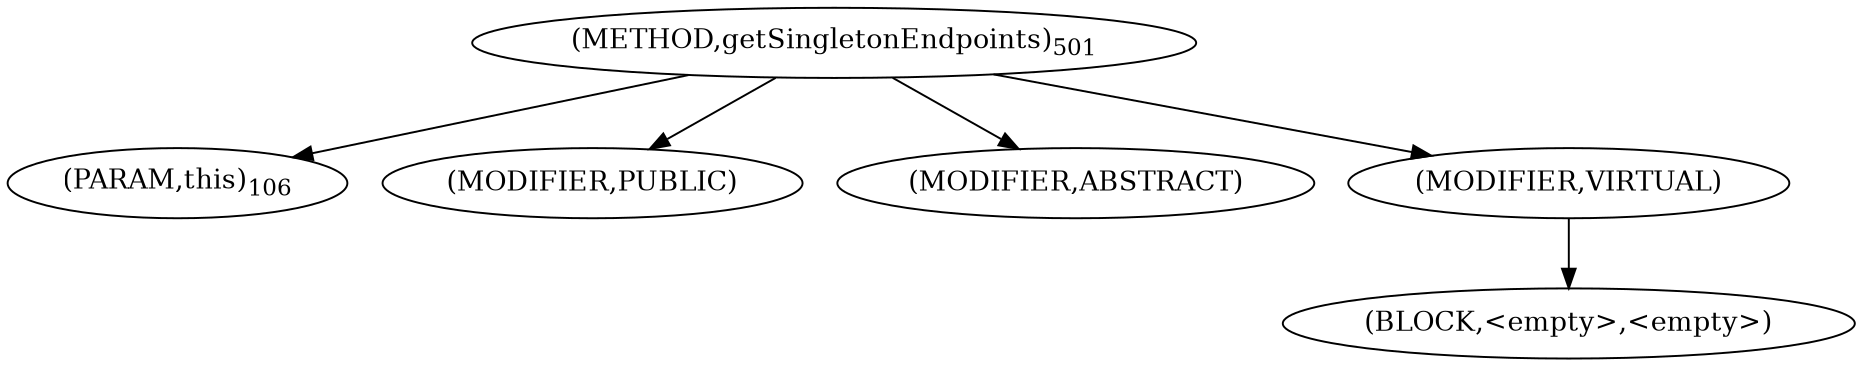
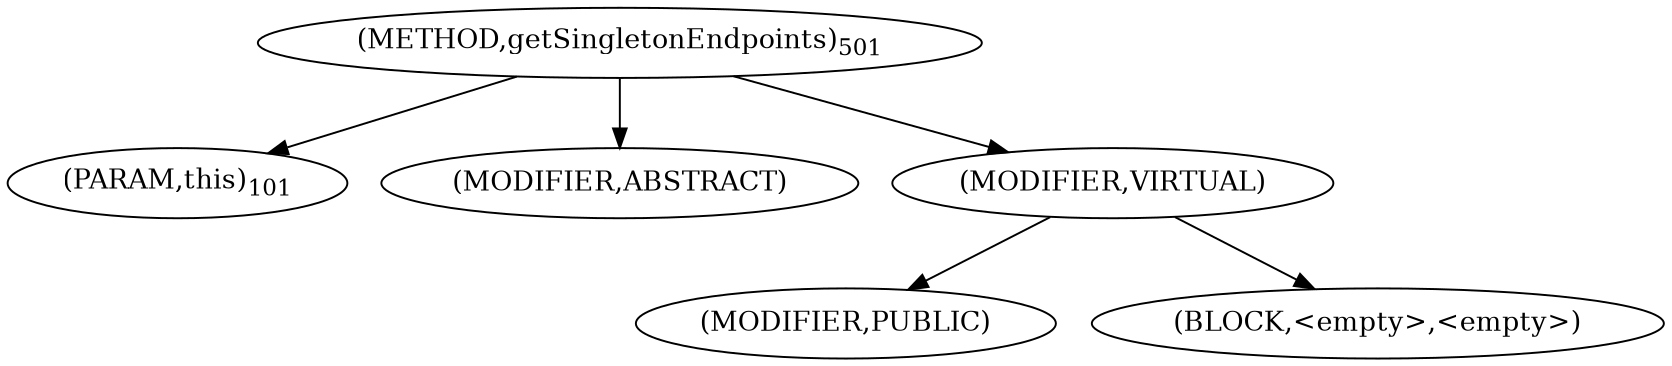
(721, 108) -> (988, 249)
(270, 180) -> (270, 180)
